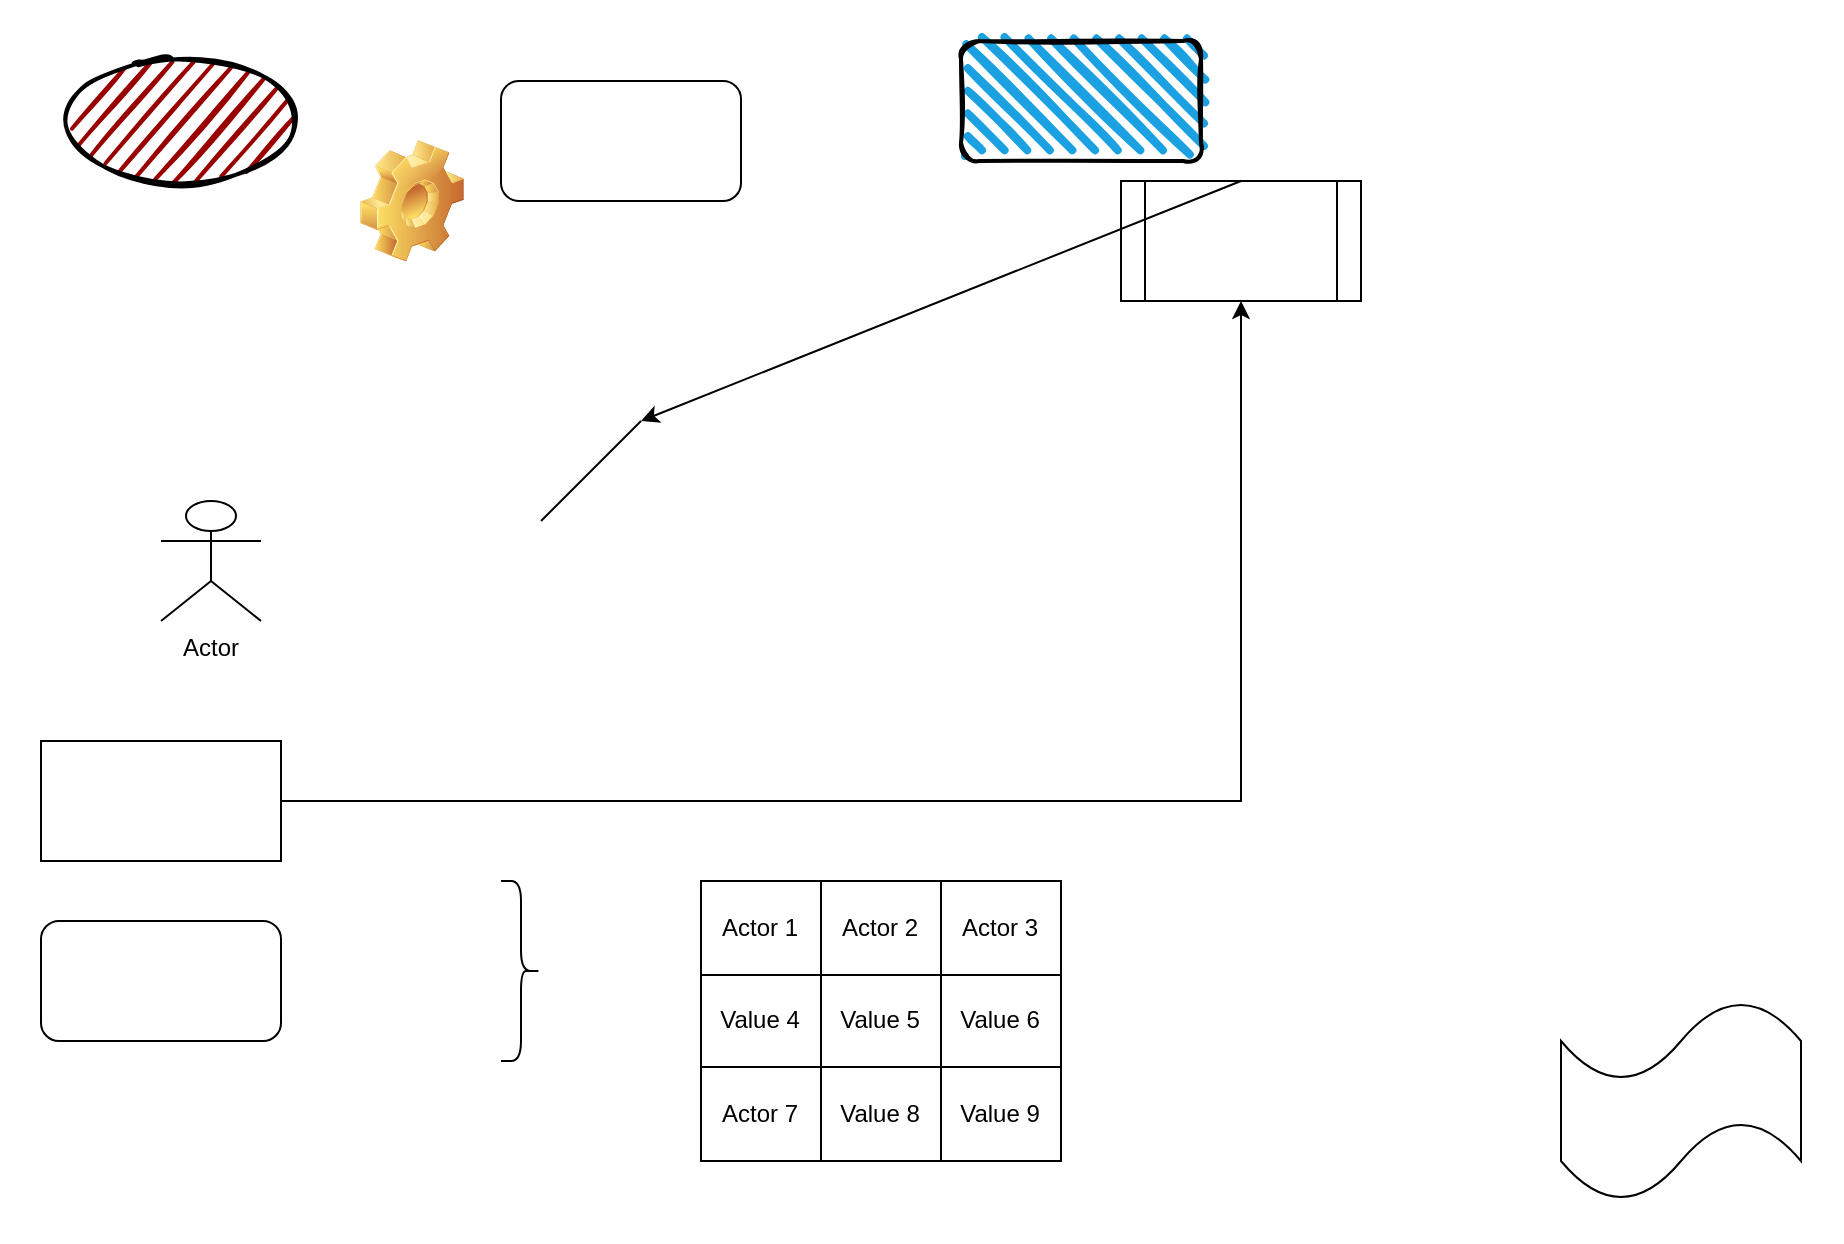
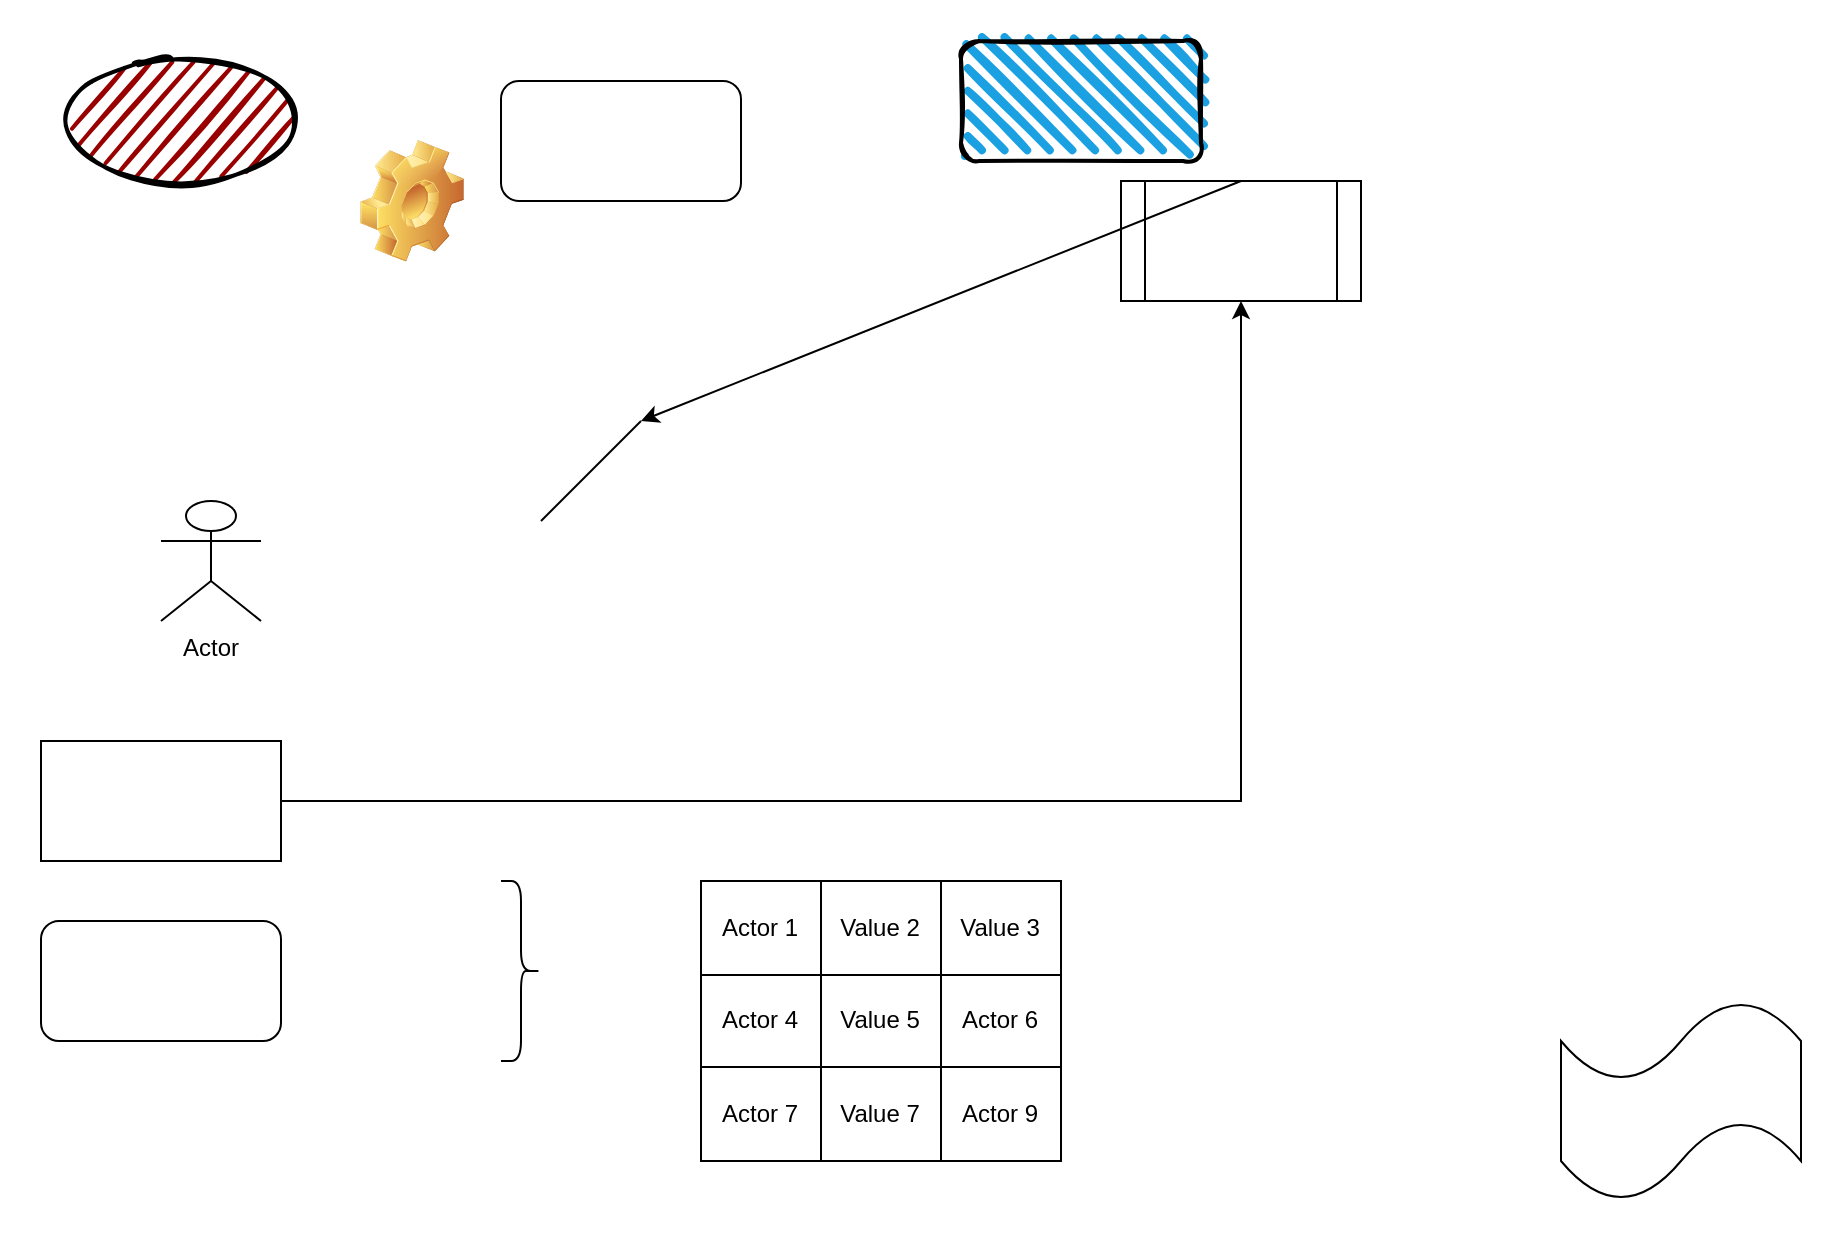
(881, 929) -> (881, 929)
(1001, 929) -> (1001, 929)
(761, 1021) -> (761, 1021)
(1001, 1021) -> (1001, 1021)
(881, 1115) -> (881, 1115)
(1001, 1115) -> (1001, 1115)
